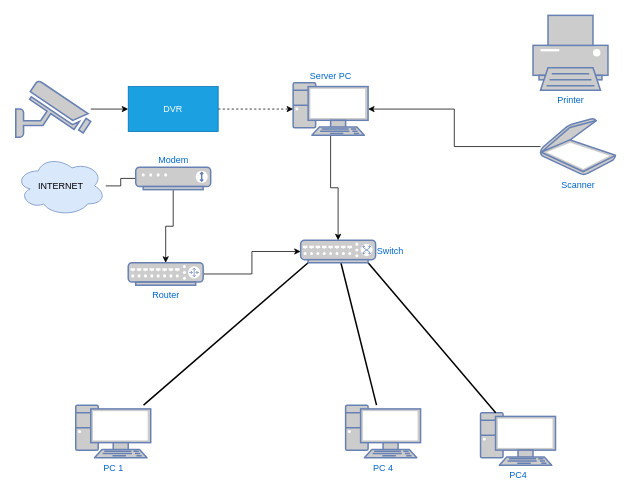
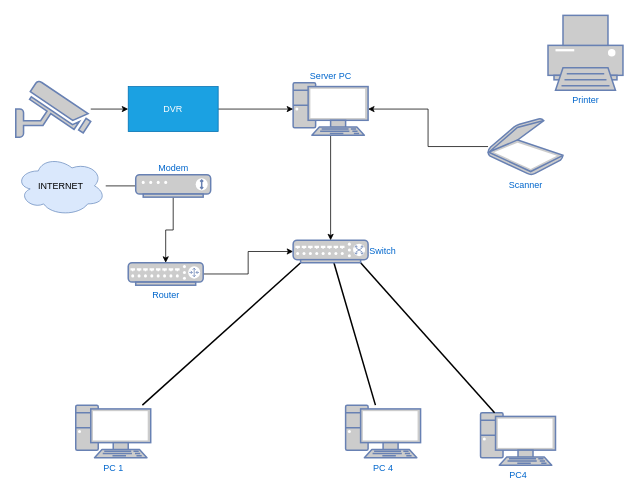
(570, 53) -> (585, 53)
(252, 109) -> (252, 109)
(578, 147) -> (525, 147)
(173, 179) -> (173, 186)
(338, 252) -> (330, 252)
